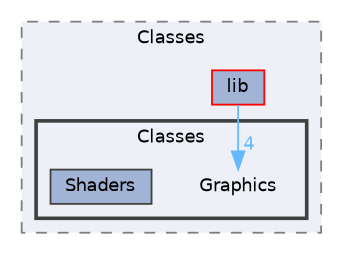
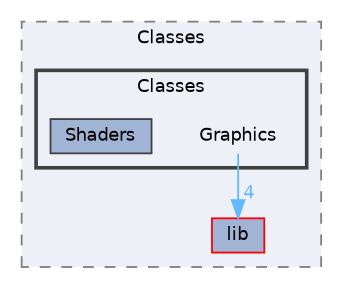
(238, 133) -> (238, 179)
